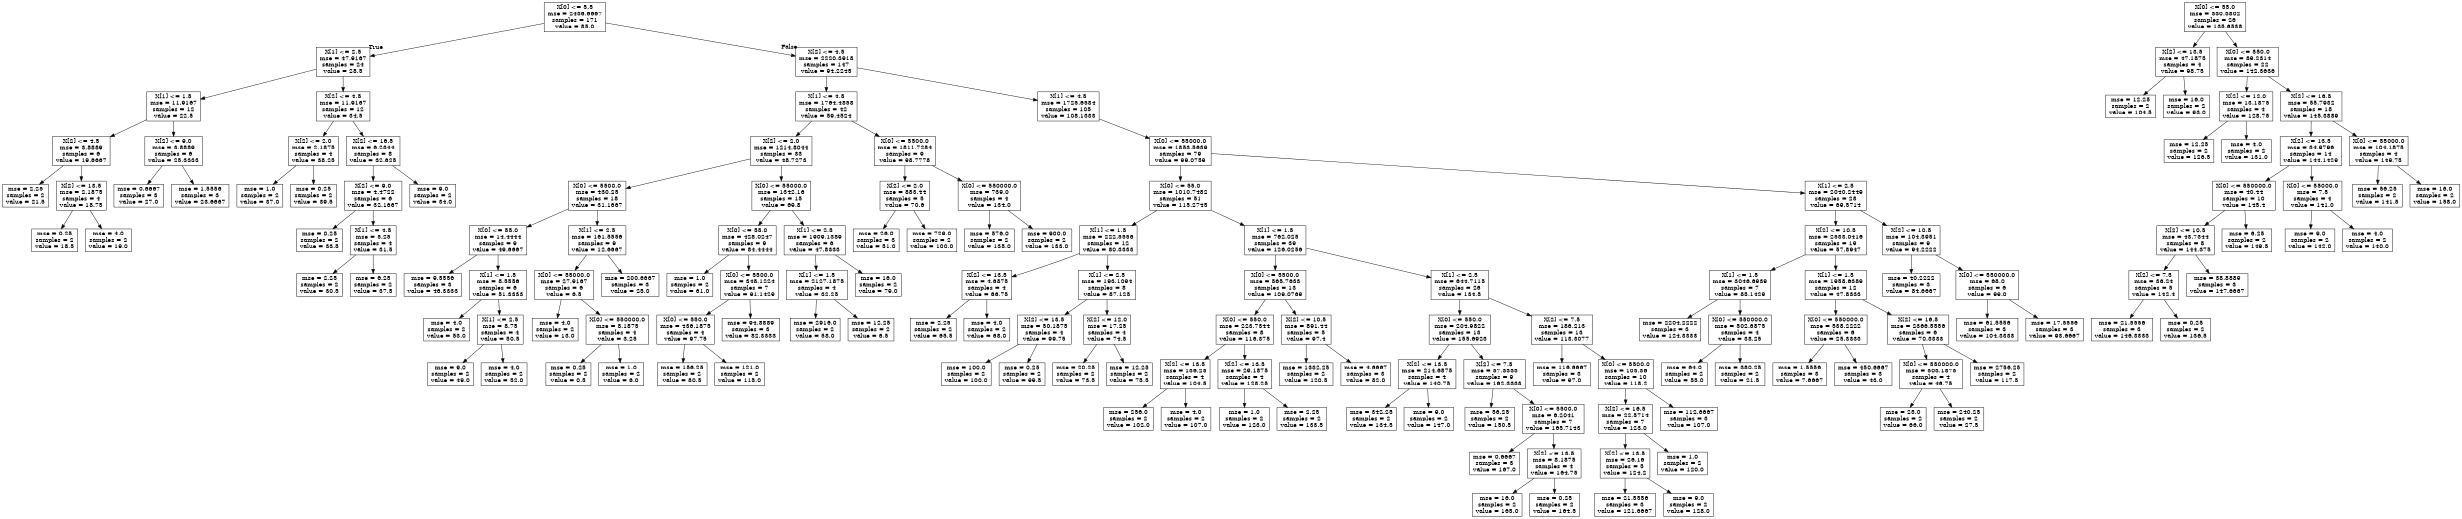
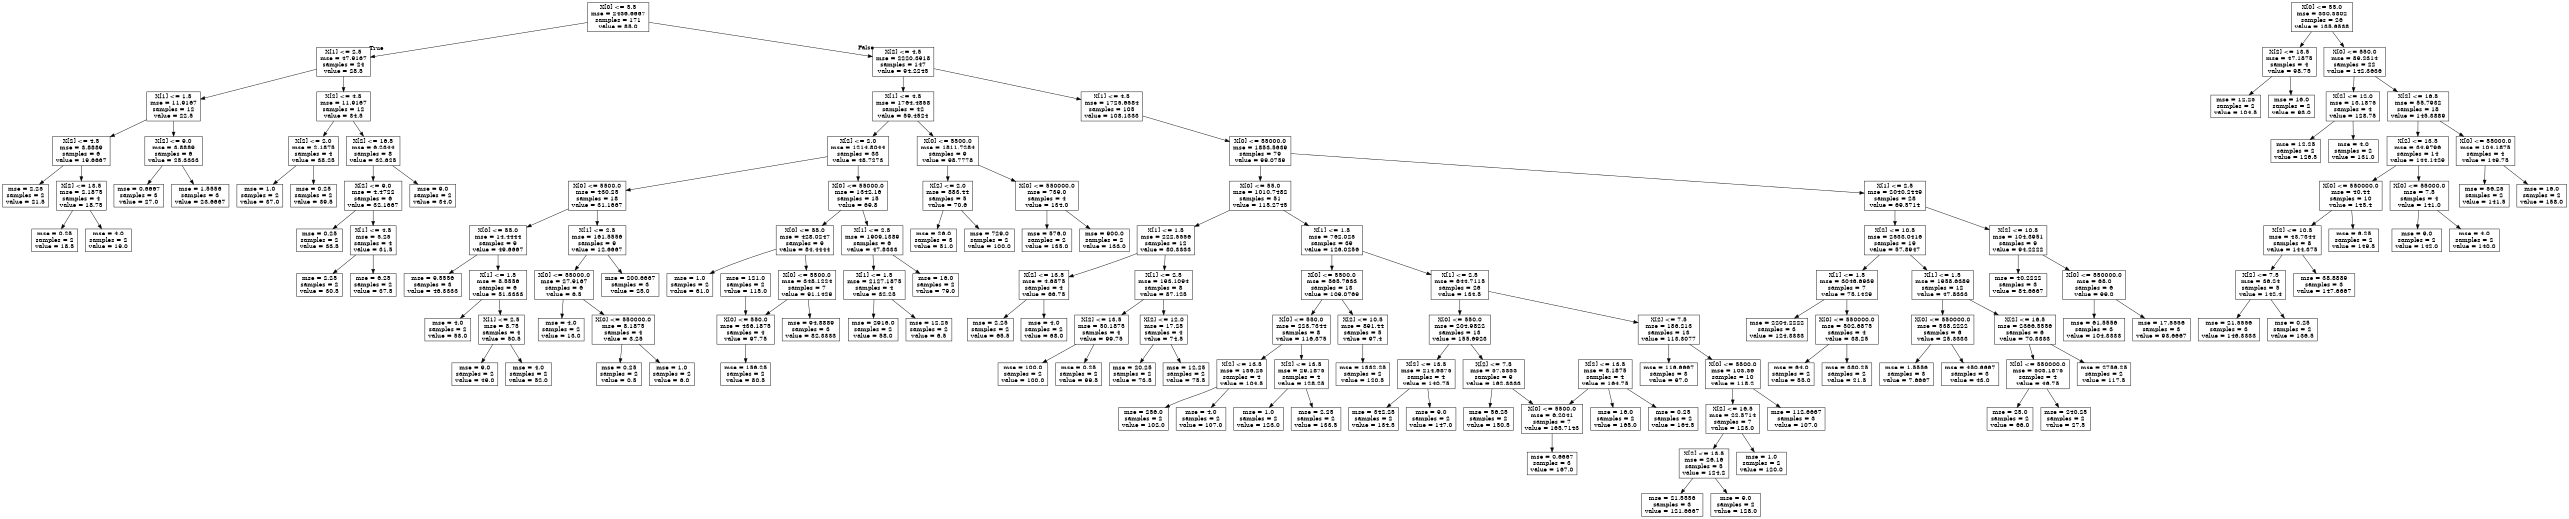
(1740, 285) -> (1847, 285)
(713, 352) -> (746, 304)
(1366, 374) -> none
(1554, 439) -> (1580, 395)
